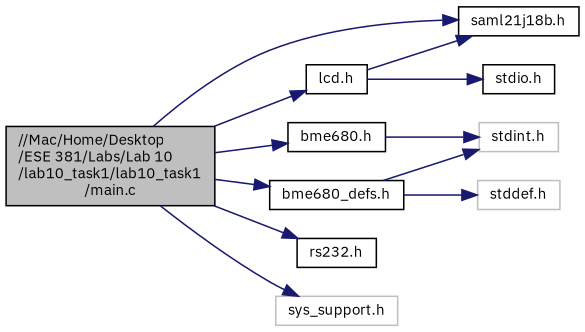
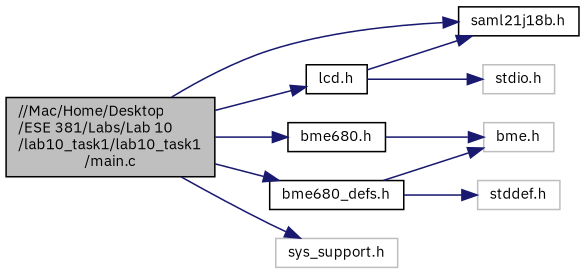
(519, 79) -> (519, 79)
(519, 137) -> (519, 137)
(337, 253) -> none
